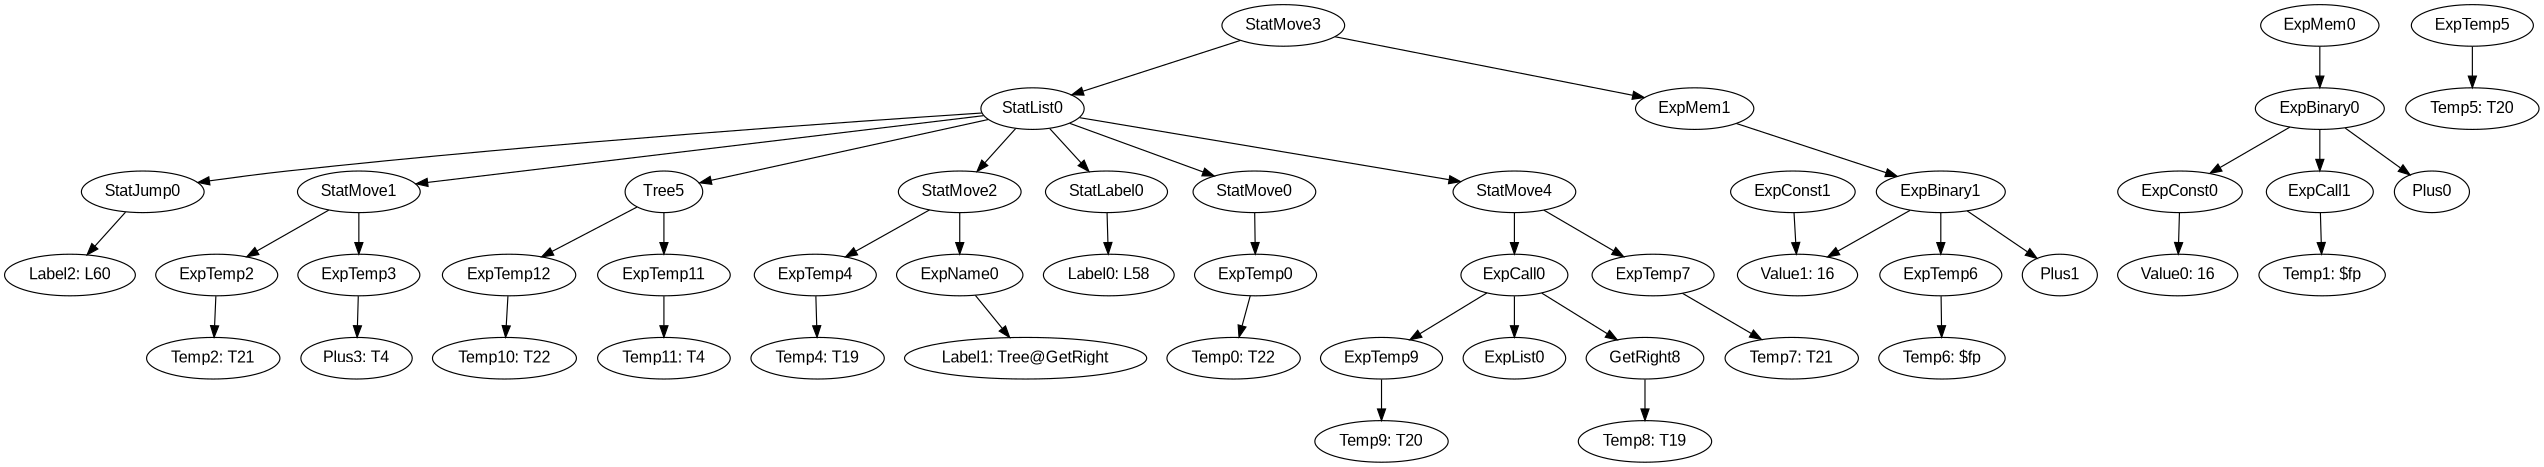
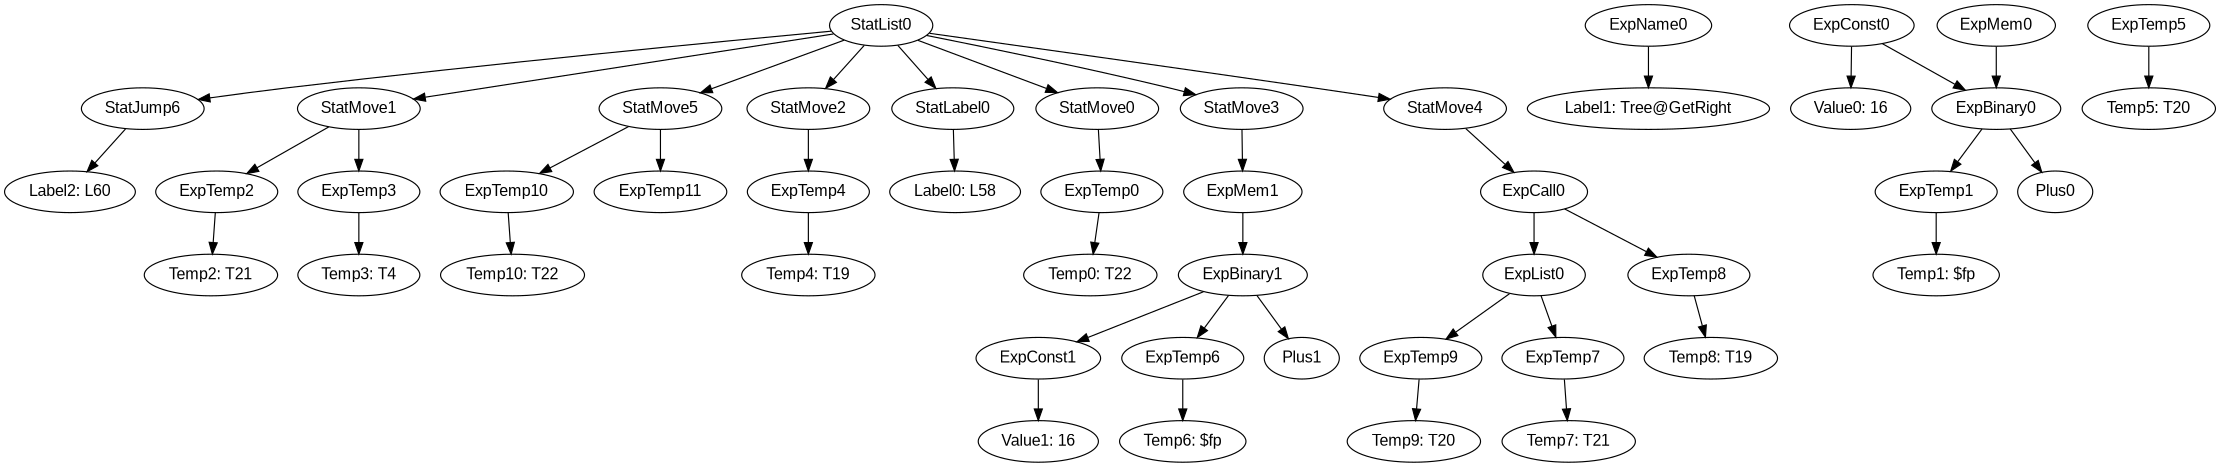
(1162, 66) -> (1056, 62)
(2255, 147) -> (1919, 64)
(143, 192) -> (143, 109)
(664, 192) -> (660, 109)
(2320, 192) -> (1936, 192)
(960, 228) -> none
(1579, 230) -> (1546, 311)
(1874, 231) -> (1146, 315)
(509, 275) -> (507, 192)
(1453, 313) -> (1483, 313)
(357, 358) -> (359, 275)
(664, 358) -> none
(1645, 358) -> (1689, 275)
